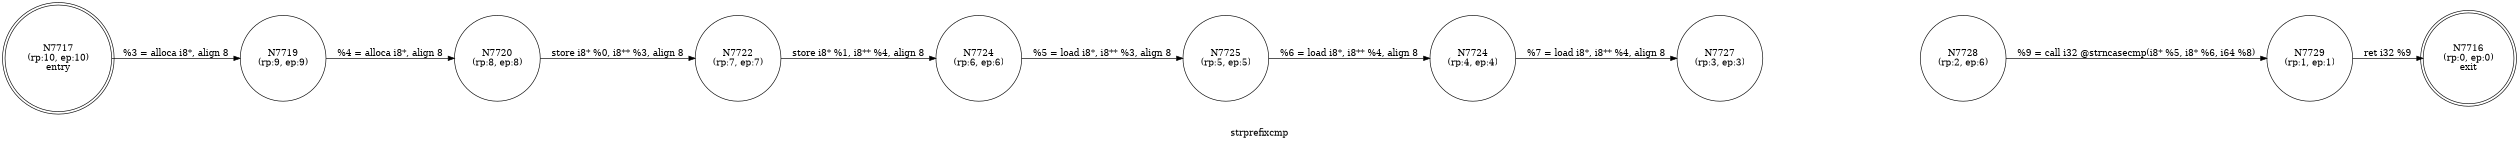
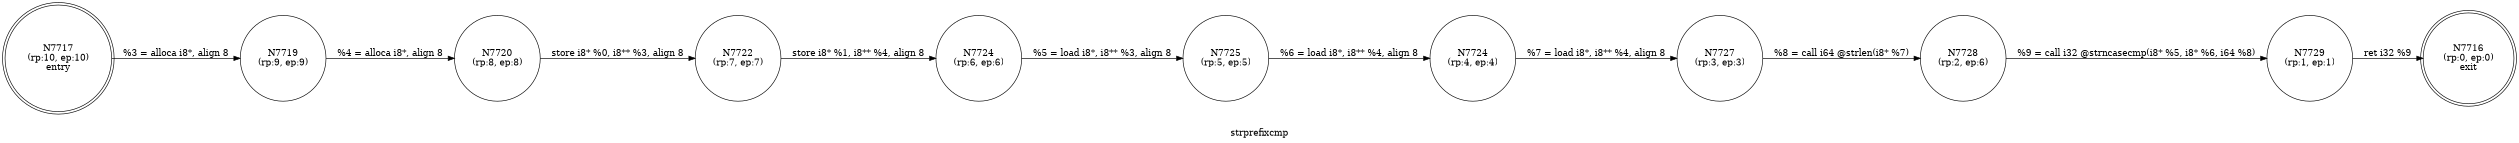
none -> (1838, 58)
